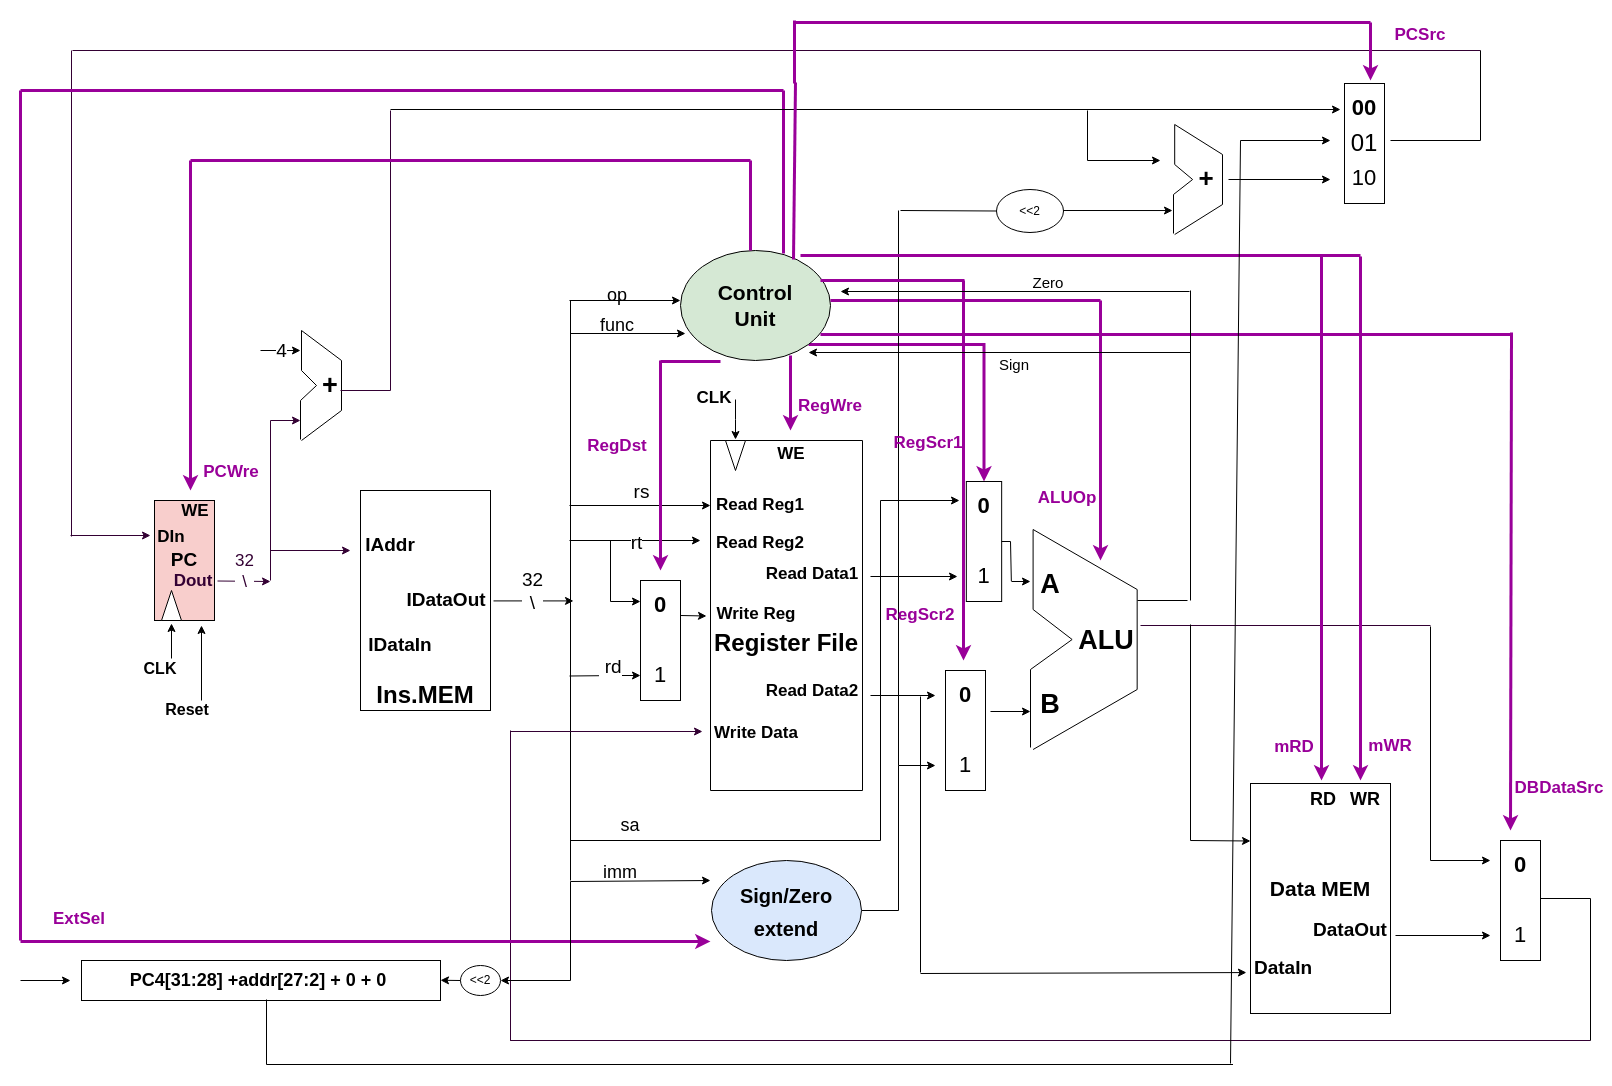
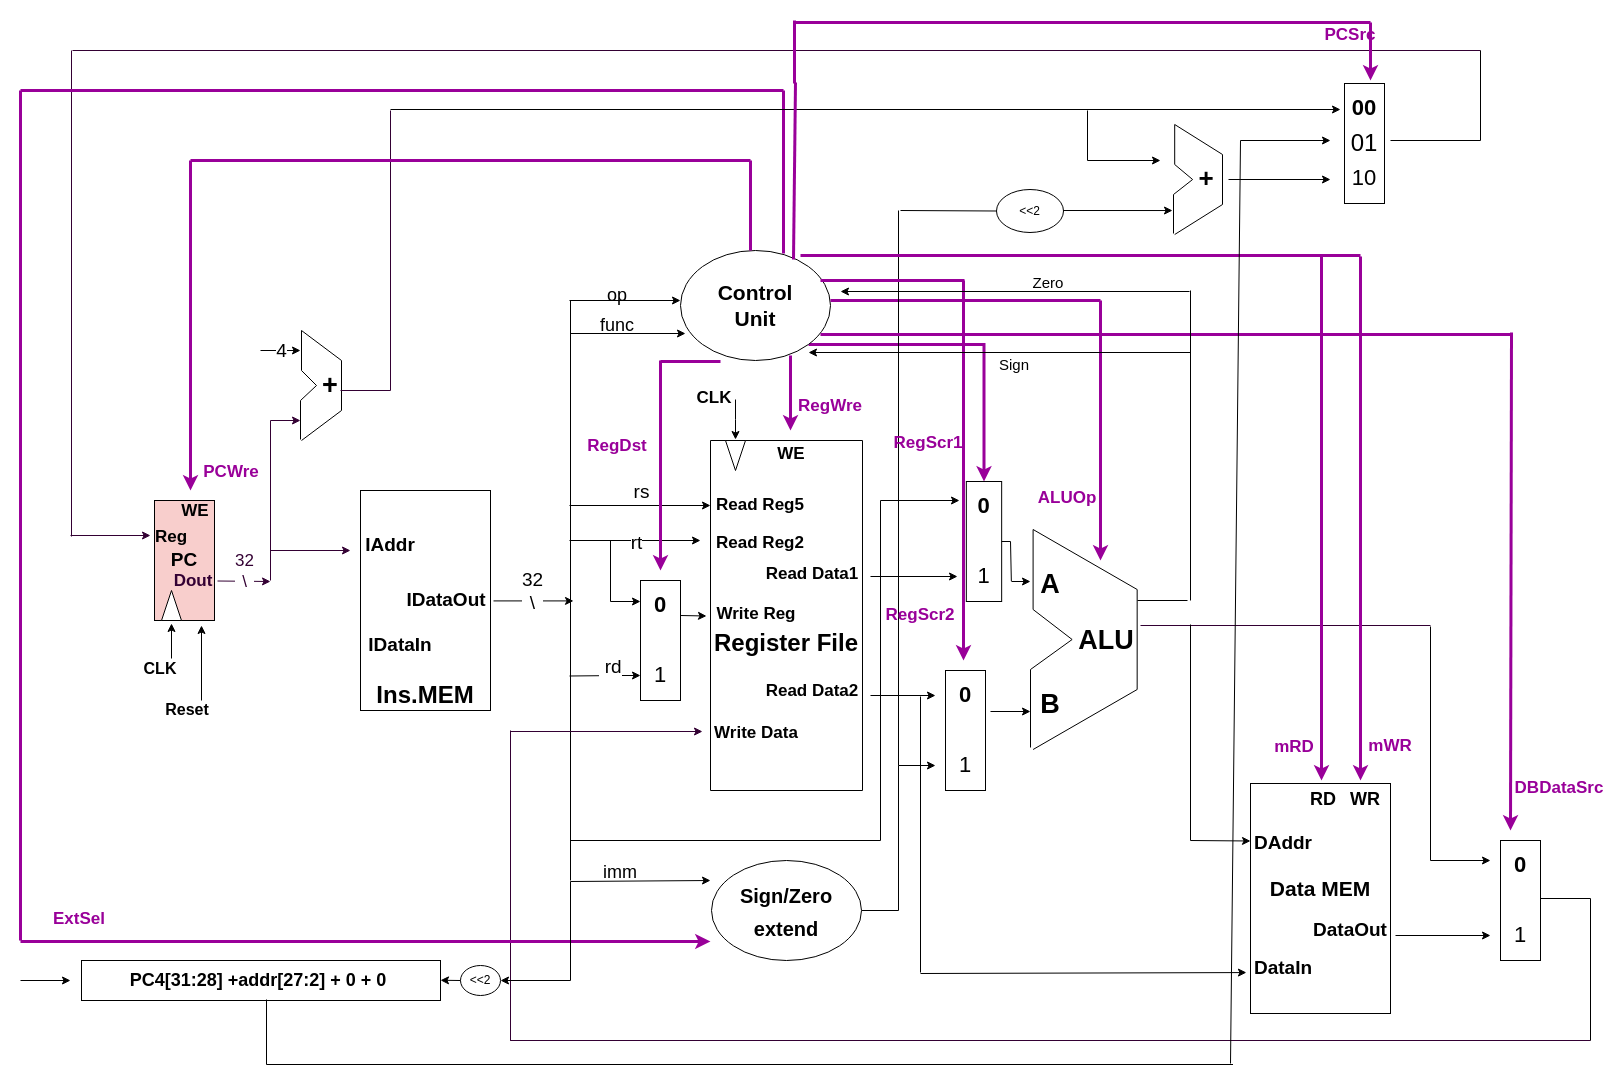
(1421, 36) -> (1351, 36)
(756, 306) -> (756, 306)
(761, 506) -> (761, 506)
(172, 538) -> (172, 538)
(631, 826) -> none
none -> (1284, 843)
(787, 911) -> (787, 911)
